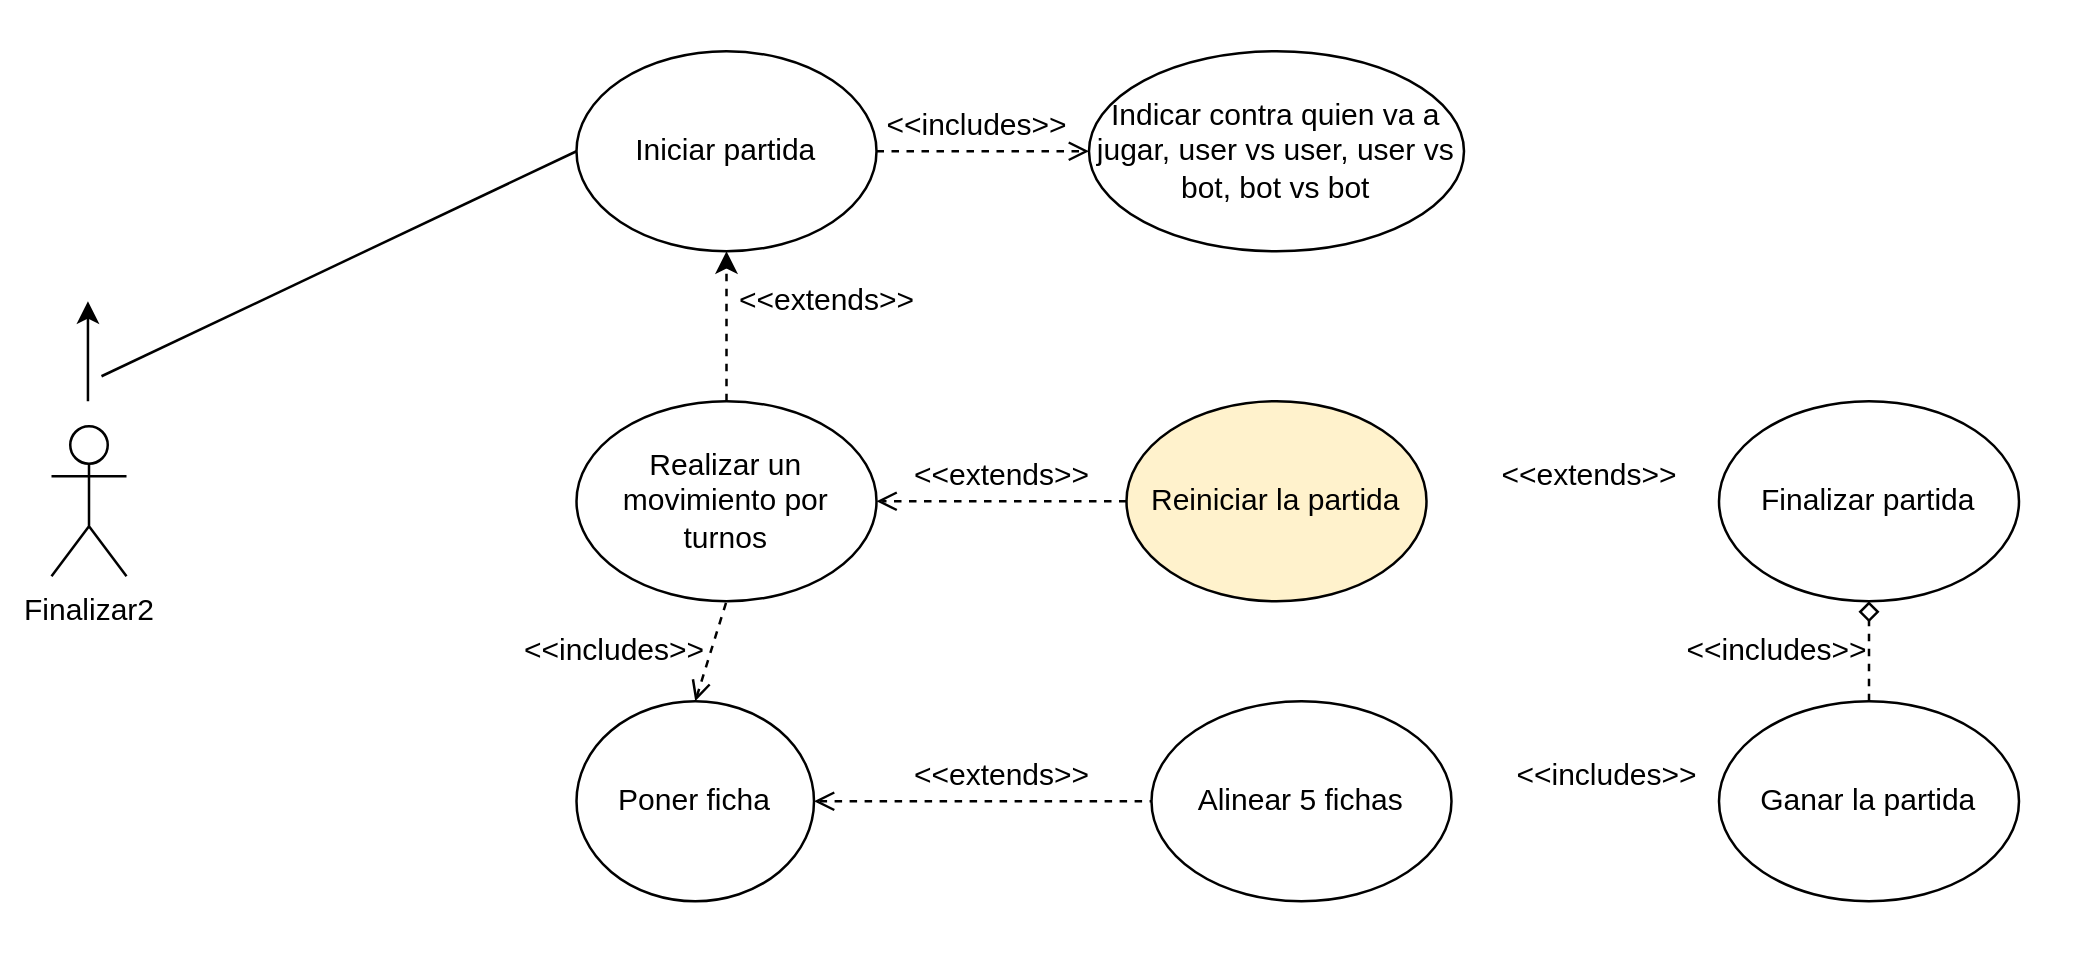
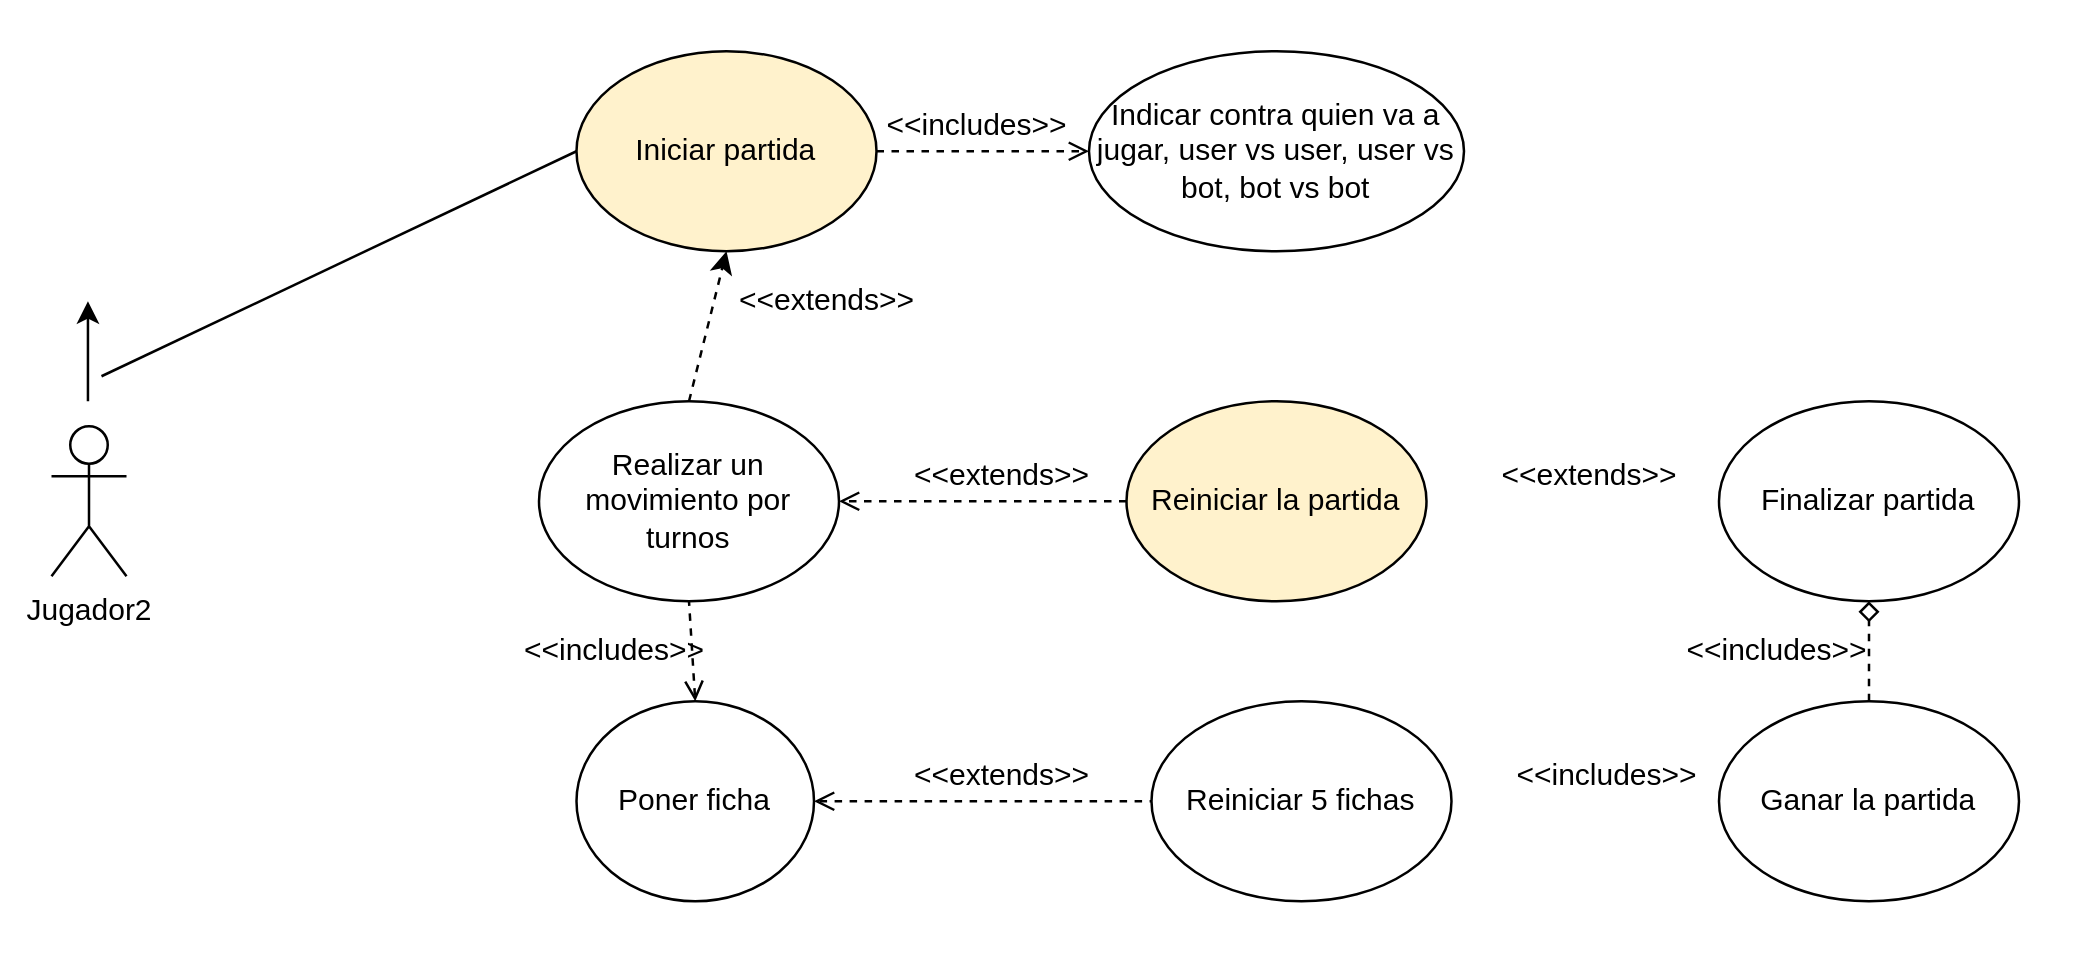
(726, 151) -> (726, 151)
(726, 501) -> (689, 501)
(90, 612) -> (90, 612)
(1301, 801) -> (1301, 801)
